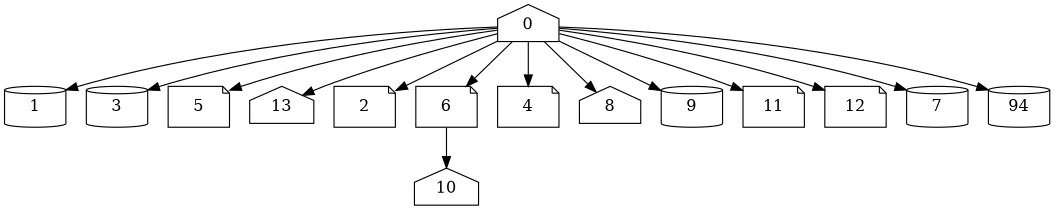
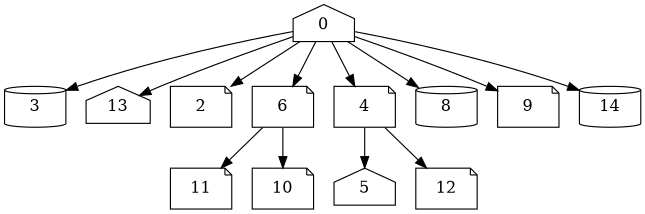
(368, 53) -> (365, 142)
(687, 53) -> (402, 144)
(646, 58) -> (246, 144)
(35, 107) -> none
(199, 107) -> (365, 189)
(610, 107) -> (446, 107)
(692, 107) -> (528, 107)
(937, 107) -> none
(1019, 107) -> (610, 107)
(446, 189) -> (283, 189)
